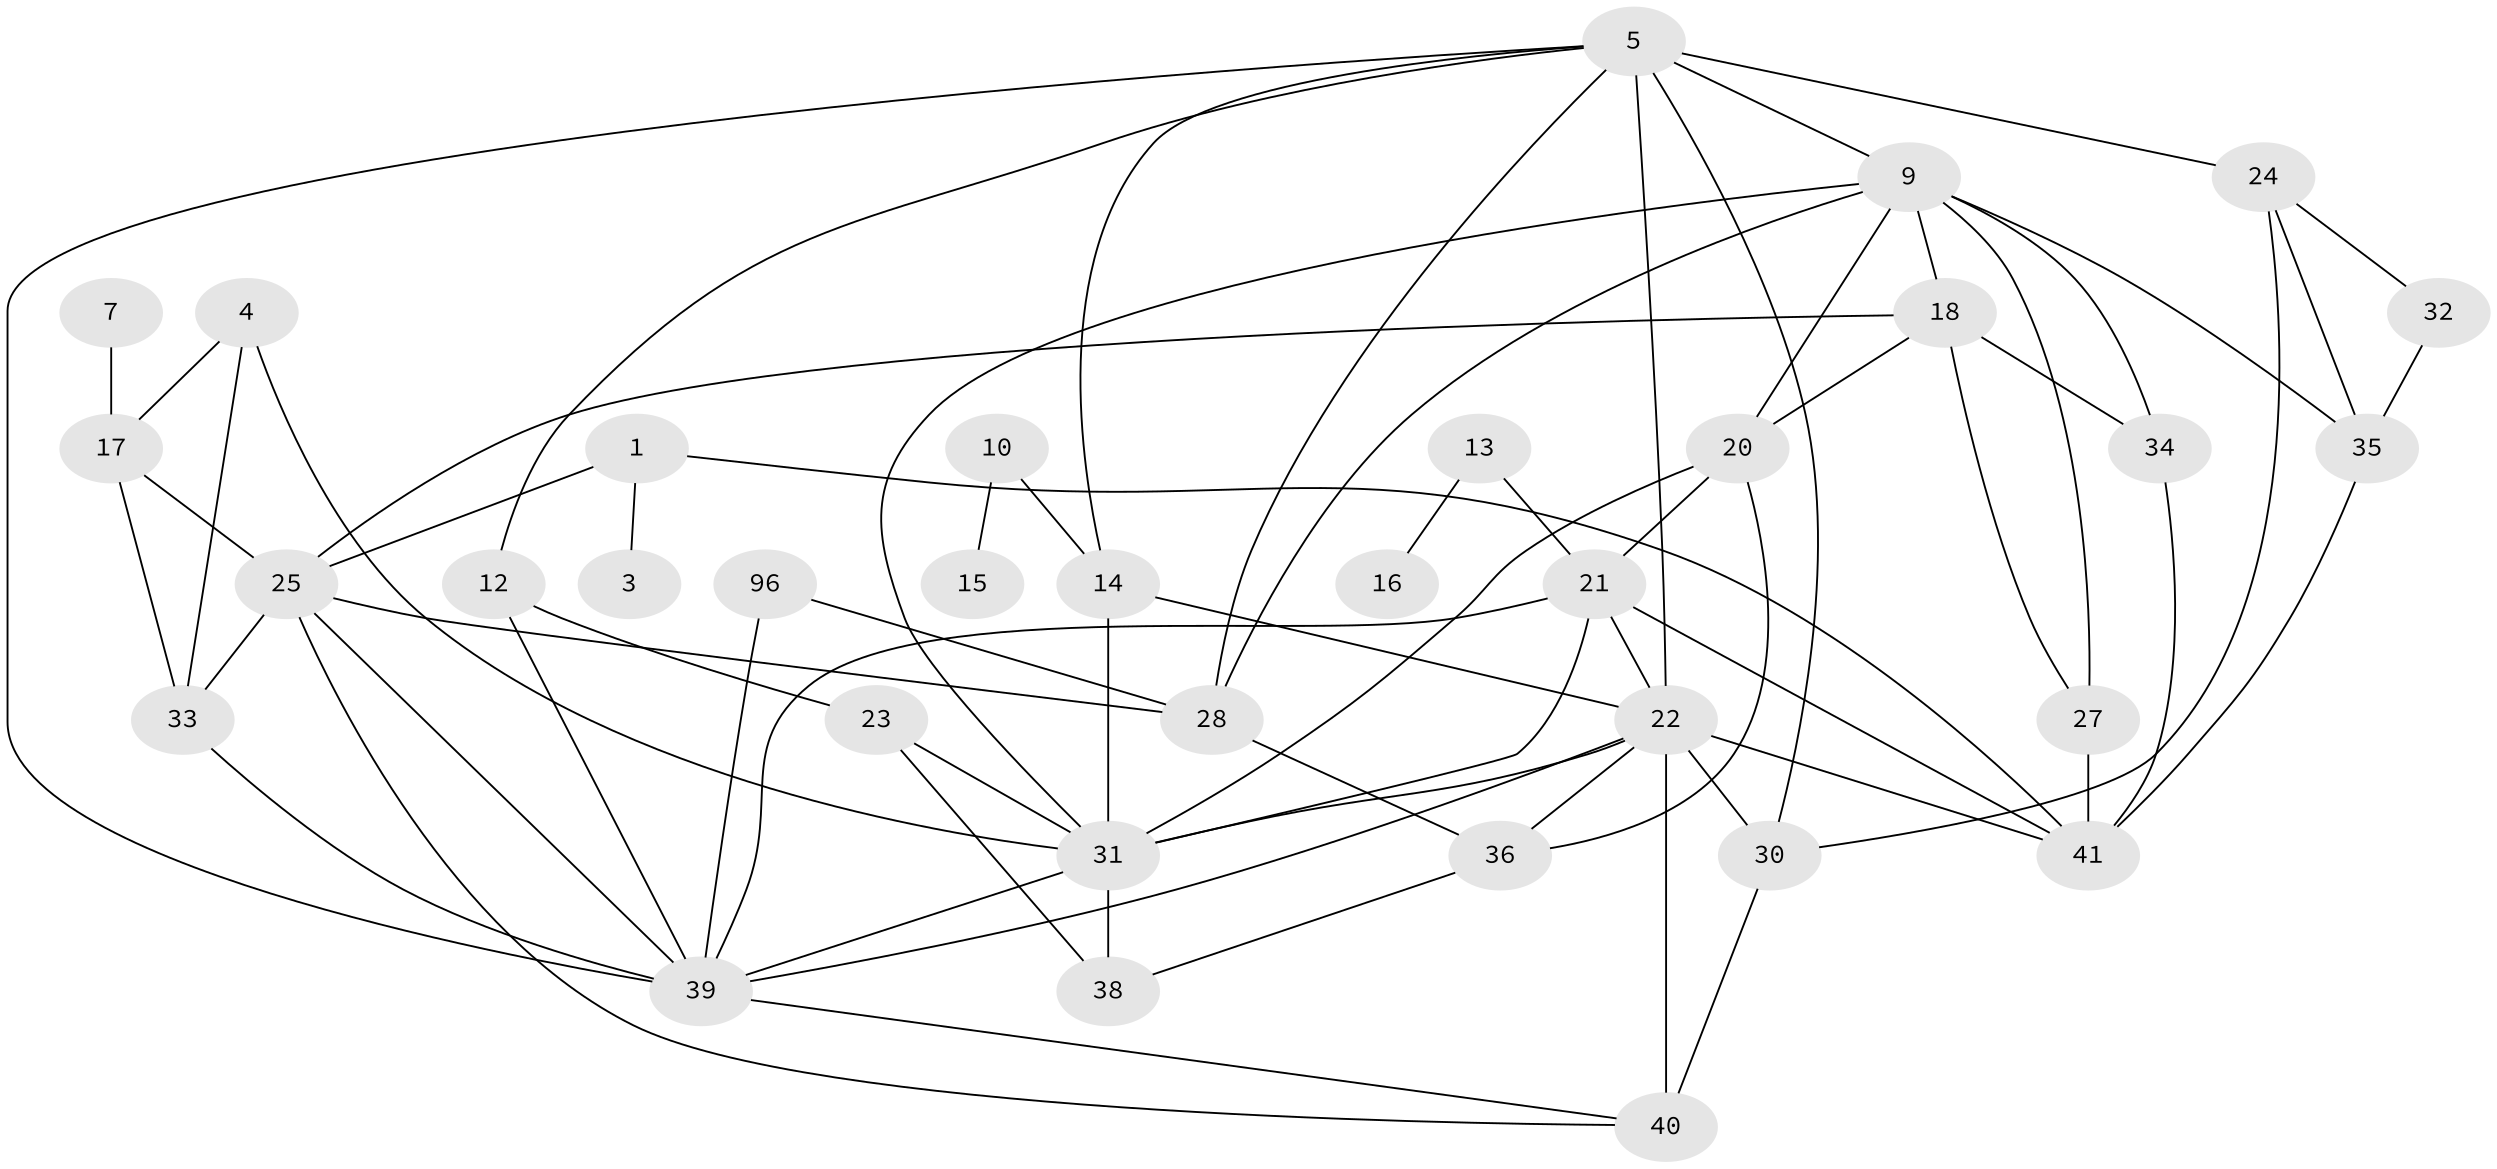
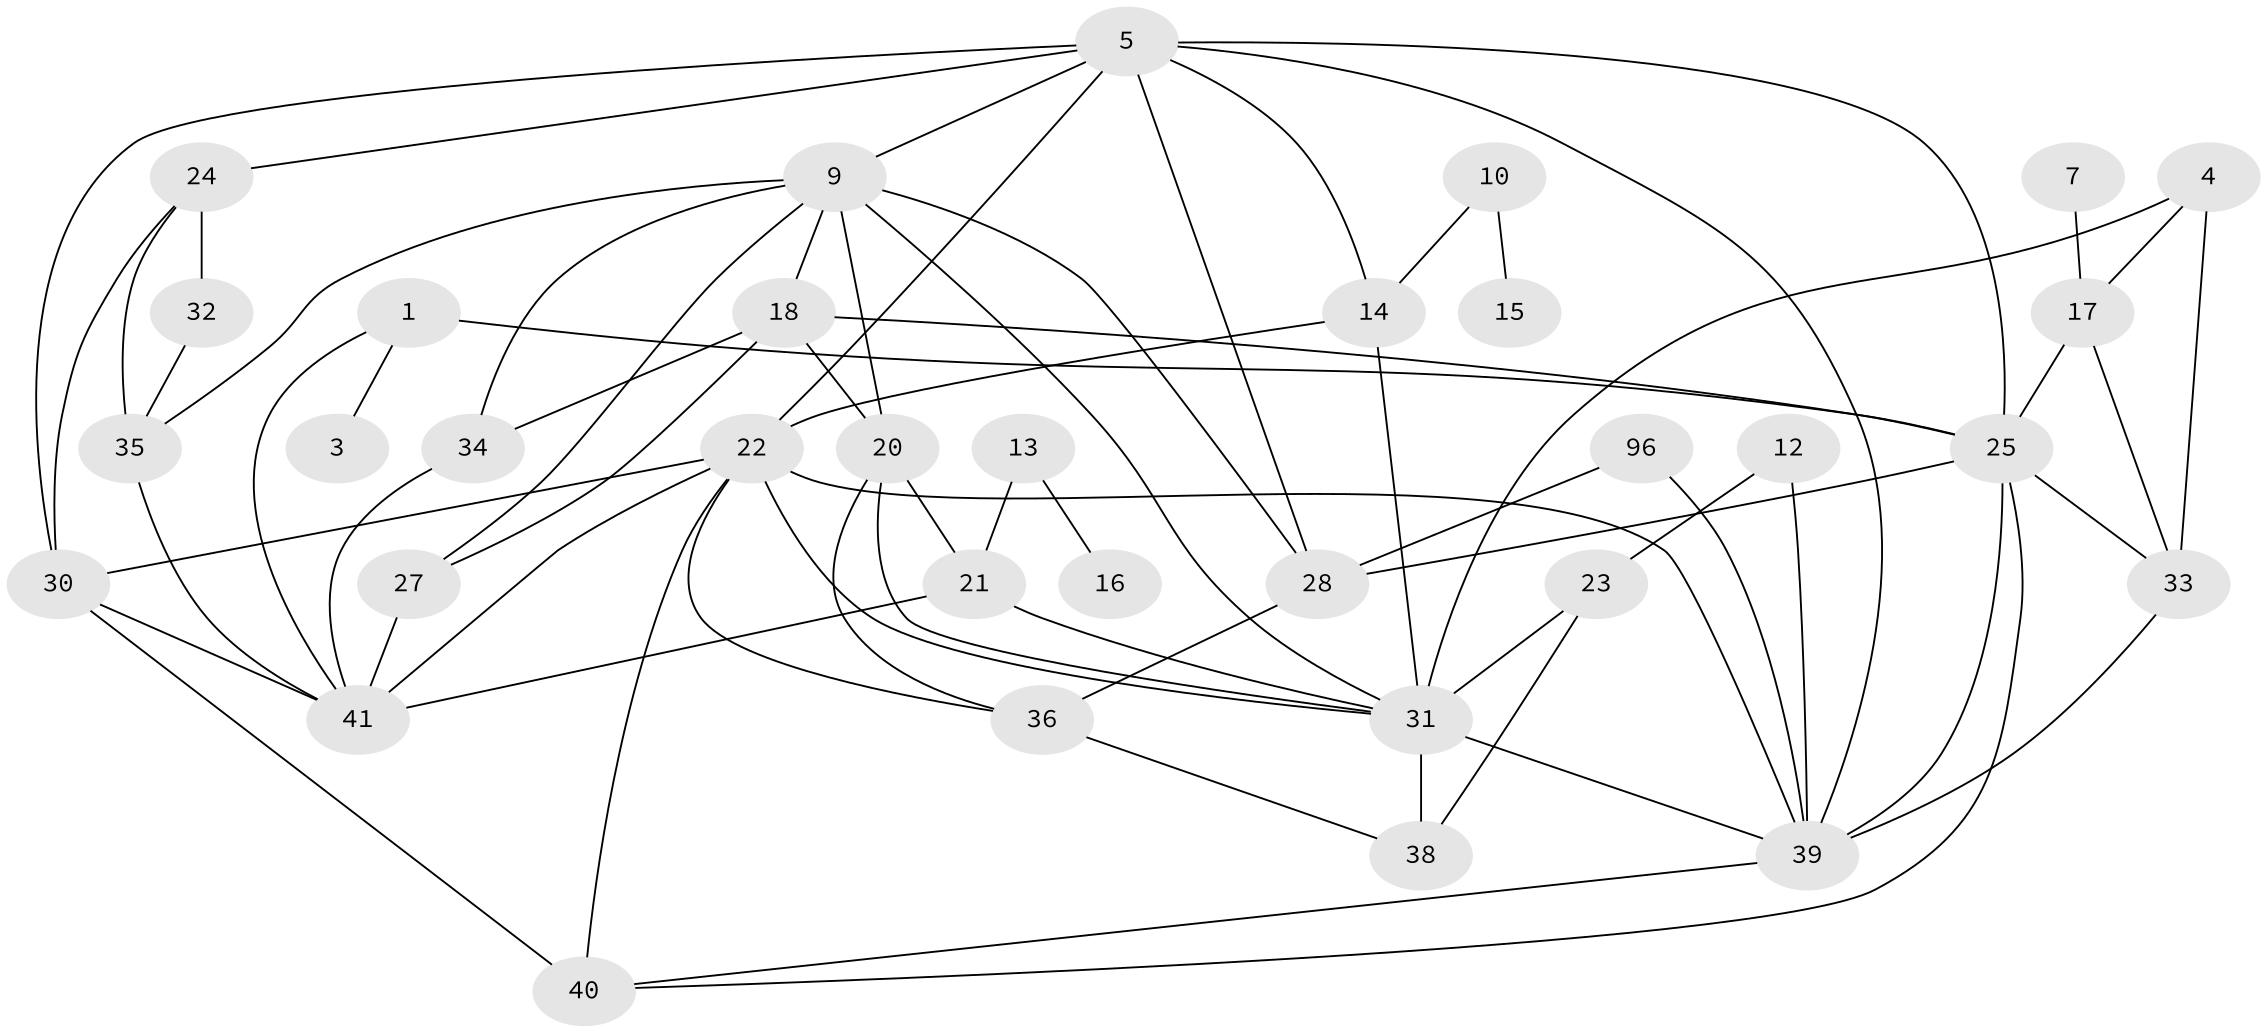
(974, 184) -> (1703, 72)
(1027, 630) -> none
none -> (208, 652)
(1630, 652) -> none
